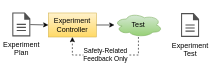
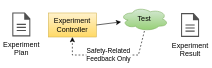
(35, 25) -> none
(138, 25) -> (144, 19)
(190, 50) -> (190, 50)
